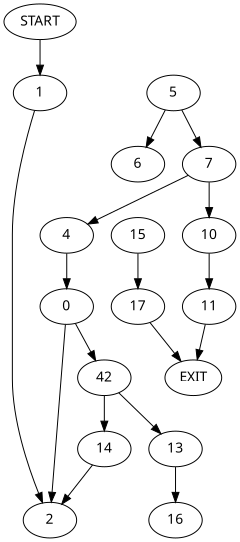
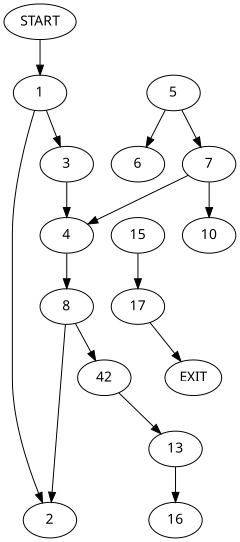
none -> (67, 164)
(67, 307) -> (67, 307)
(209, 307) -> none
(104, 449) -> none
